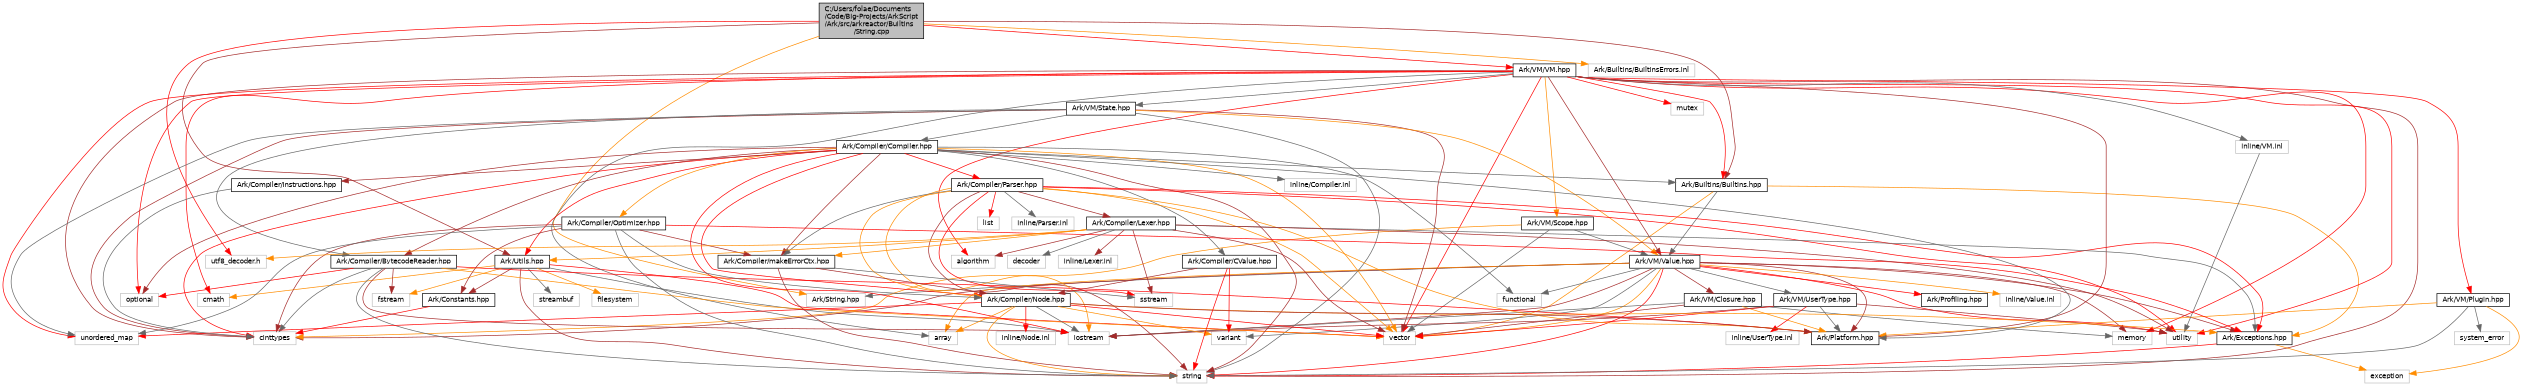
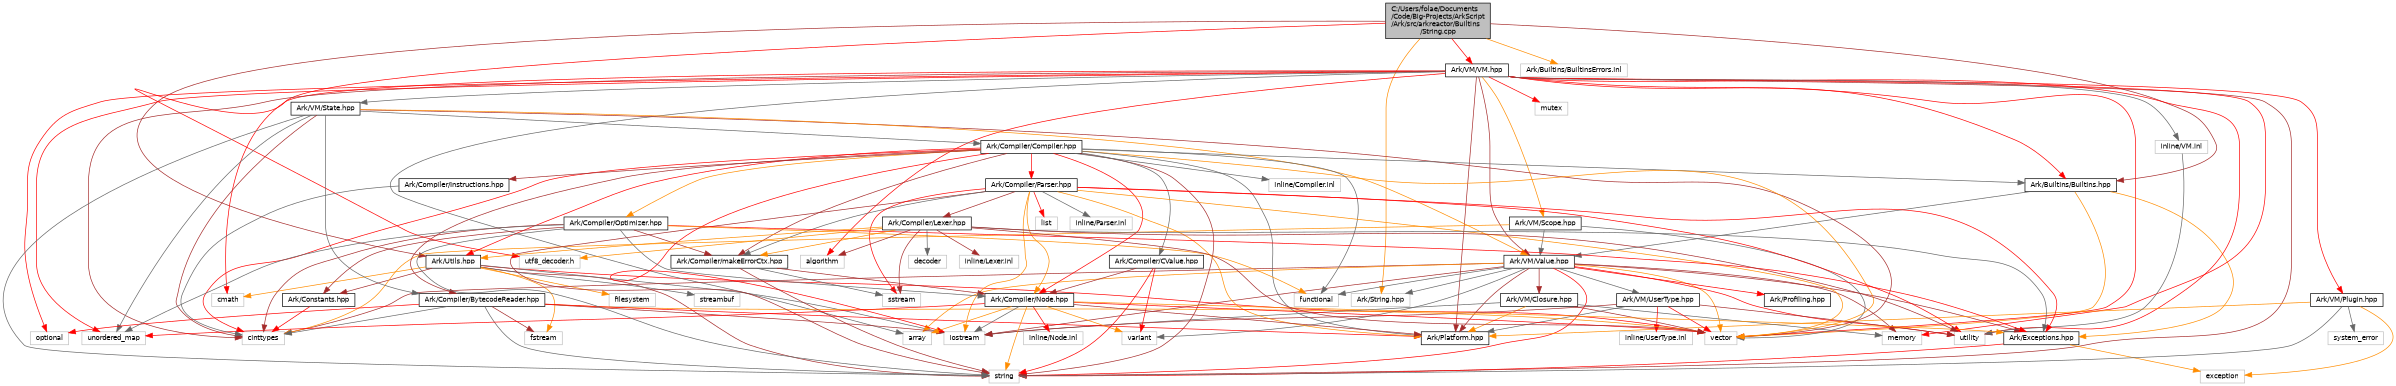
(514, 166) -> none
none -> (1003, 239)
(2030, 300) -> none
